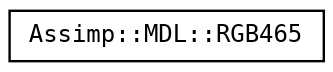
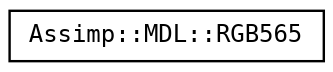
(167, 36) -> (167, 36)
